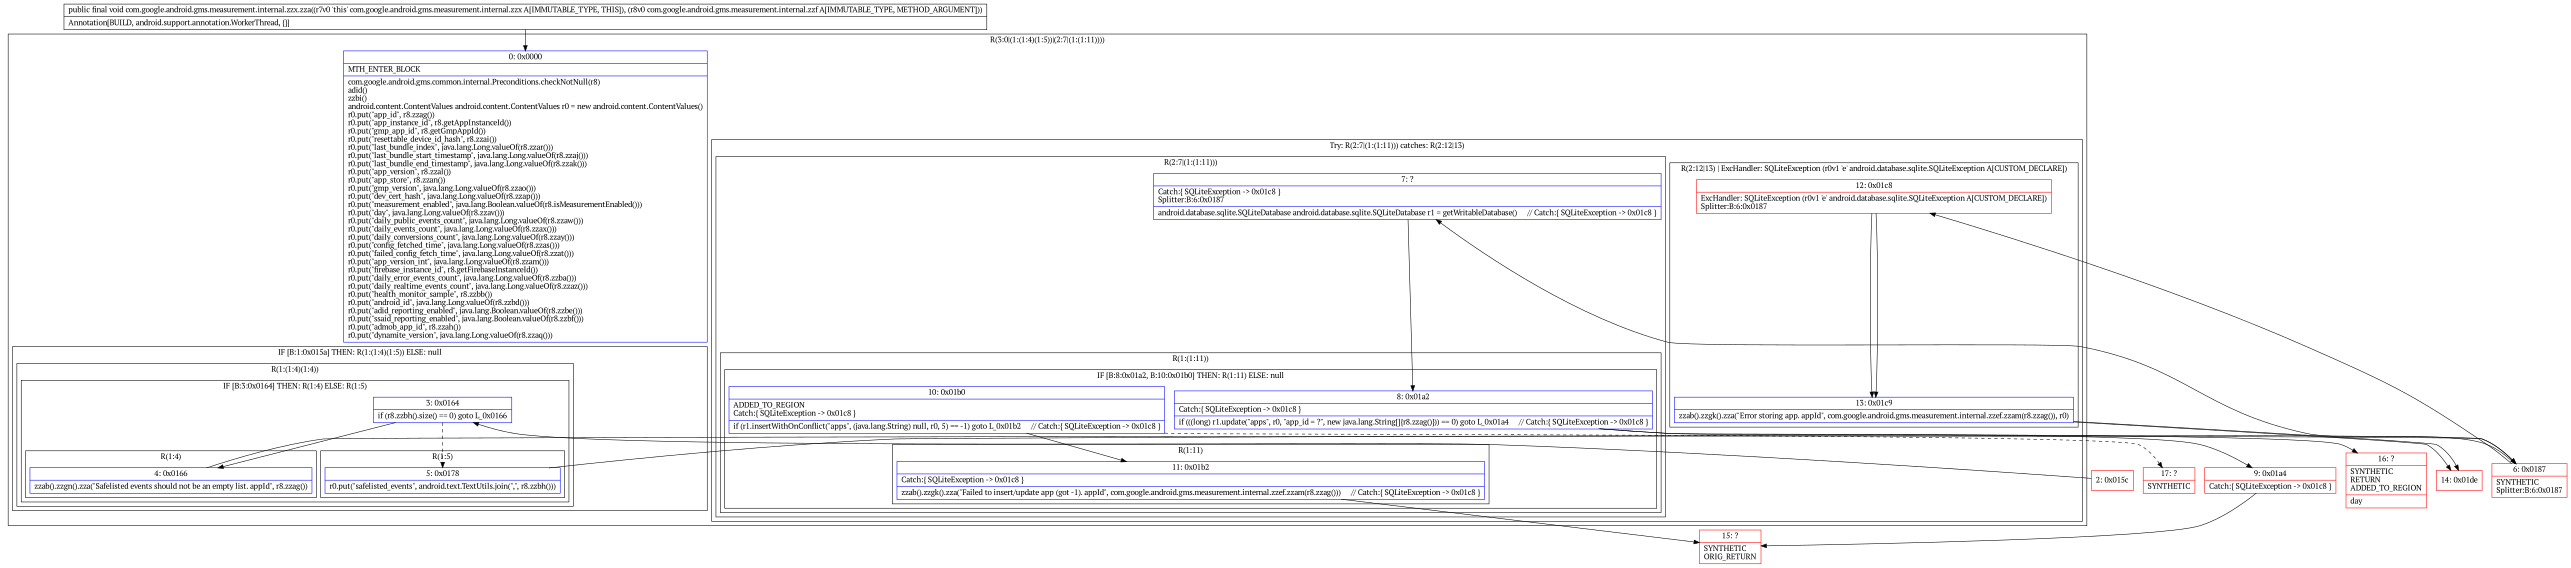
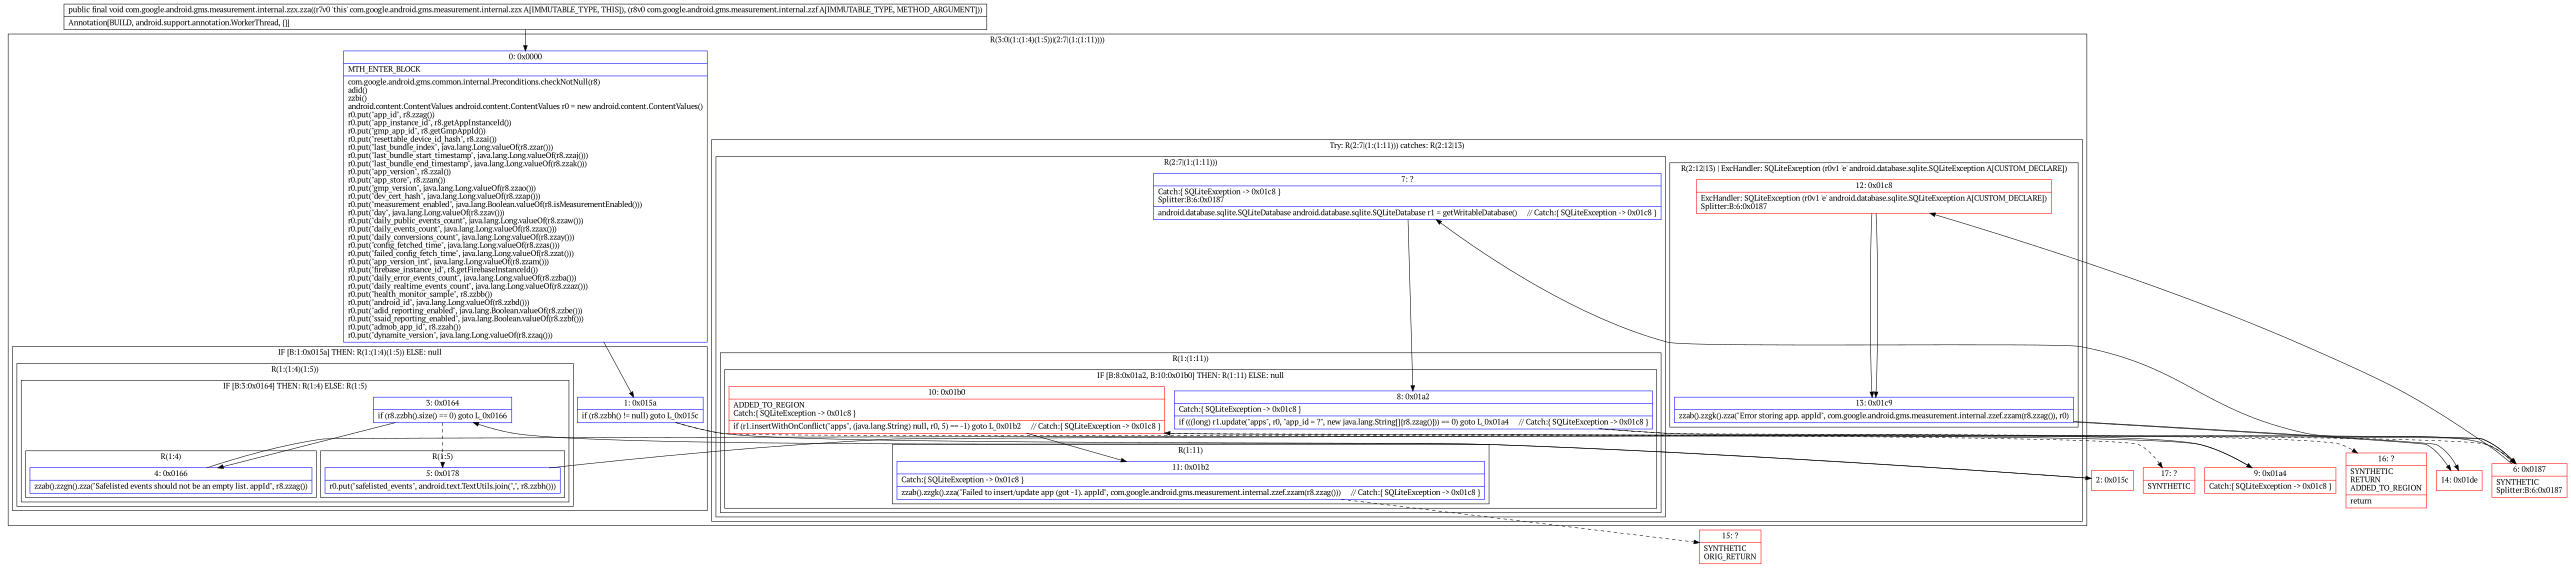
(295, 370) -> (295, 370)
none -> (640, 410)
(947, 410) -> (947, 410)
(1976, 435) -> (1976, 435)
(2356, 501) -> (2361, 501)
(1588, 529) -> (1588, 529)
(2016, 540) -> (1714, 435)
